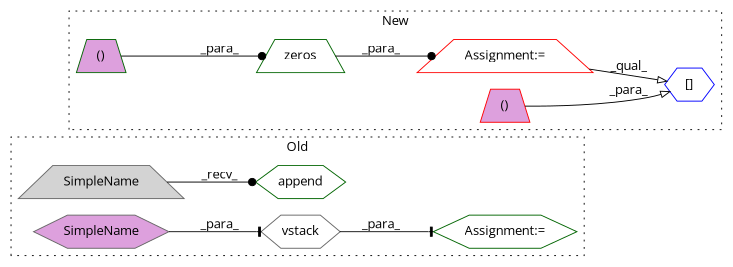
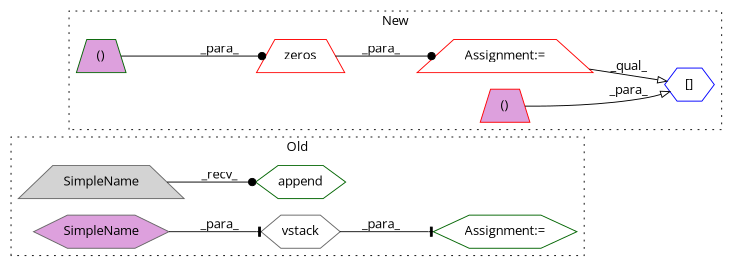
(301, 56) -> (301, 56)
